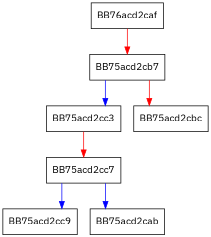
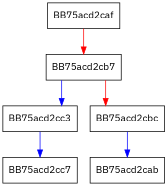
(127, 16) -> (84, 16)
(84, 141) -> (40, 141)
(106, 192) -> (127, 141)
(40, 222) -> none
